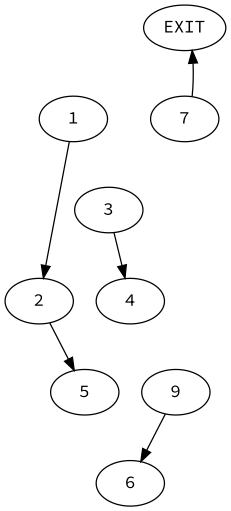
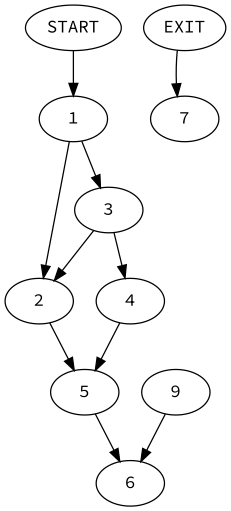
none -> (73, 28)
(193, 80) -> (176, 67)
none -> (89, 159)
none -> (78, 251)
none -> (110, 341)
none -> (105, 432)
